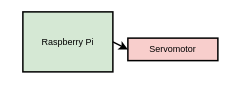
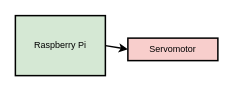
(68, 42) -> (60, 45)
